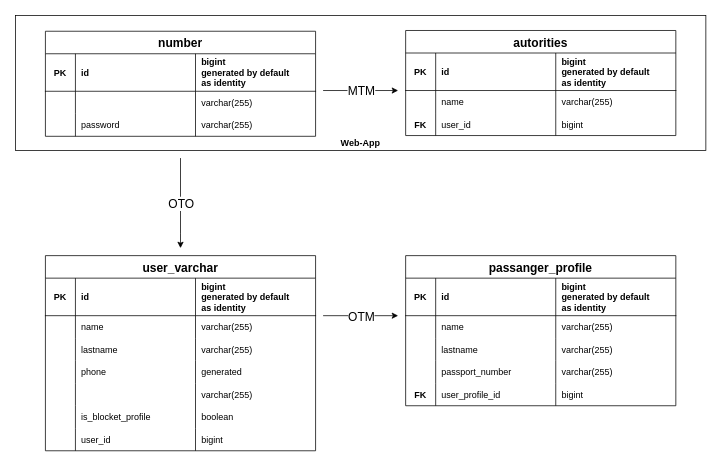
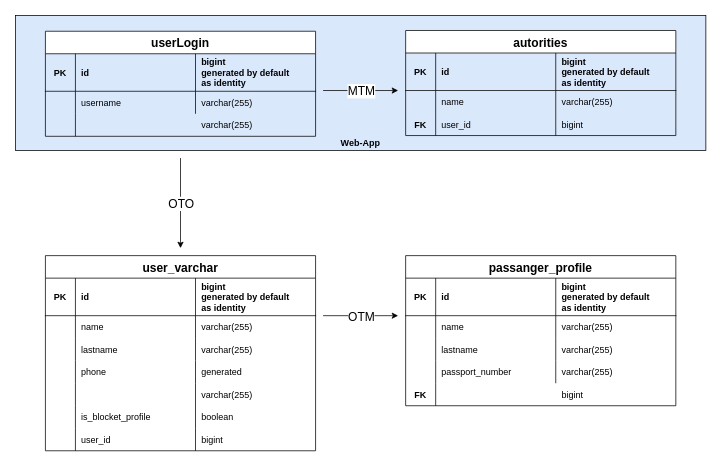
(180, 43) -> (180, 43)
(360, 83) -> (360, 83)
none -> (135, 102)
(135, 125) -> none
(495, 394) -> none
